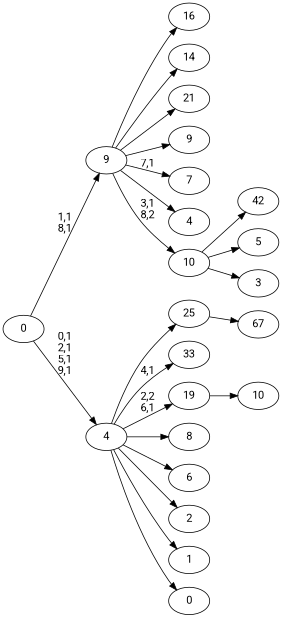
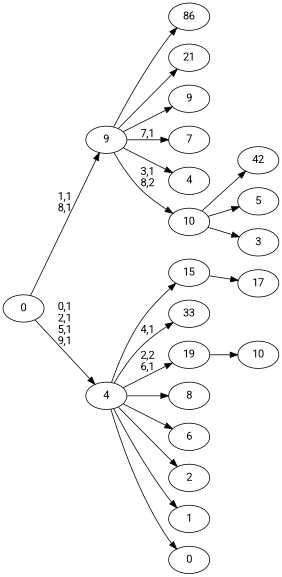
(189, 17) -> (189, 17)
(189, 58) -> none
(189, 314) -> (189, 273)
(258, 324) -> (258, 283)
